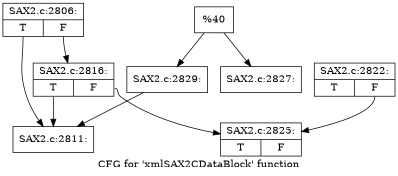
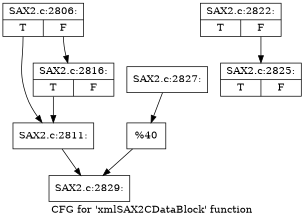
(235, 47) -> (158, 104)
(113, 108) -> (69, 159)
(160, 117) -> none
